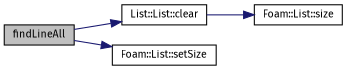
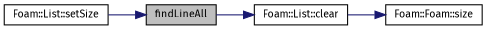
(164, 15) -> (301, 15)
(298, 15) -> (434, 15)
(88, 43) -> (122, 15)
